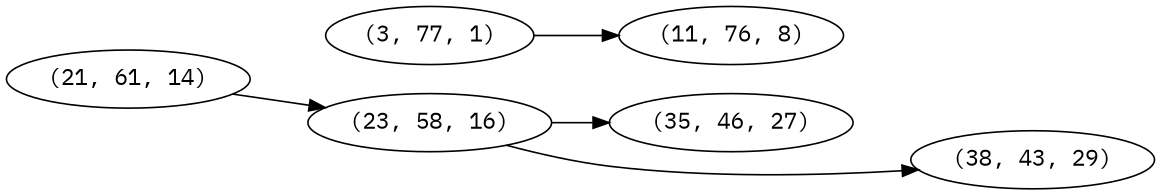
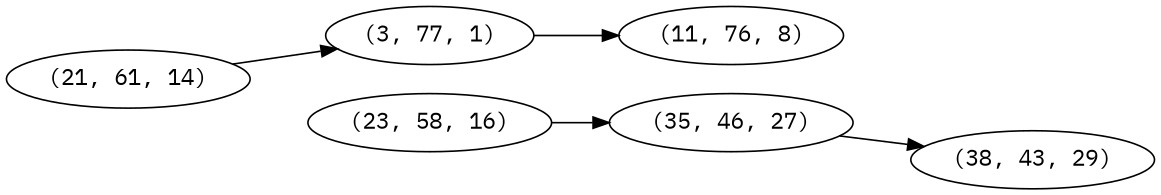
(271, 100) -> (277, 58)
(703, 173) -> (874, 140)
